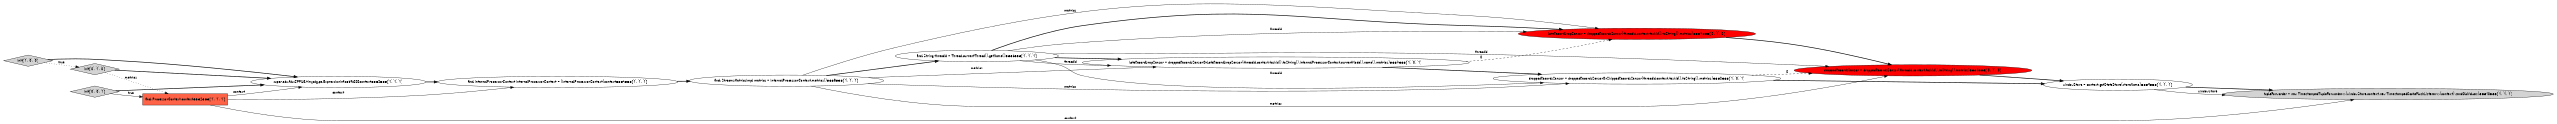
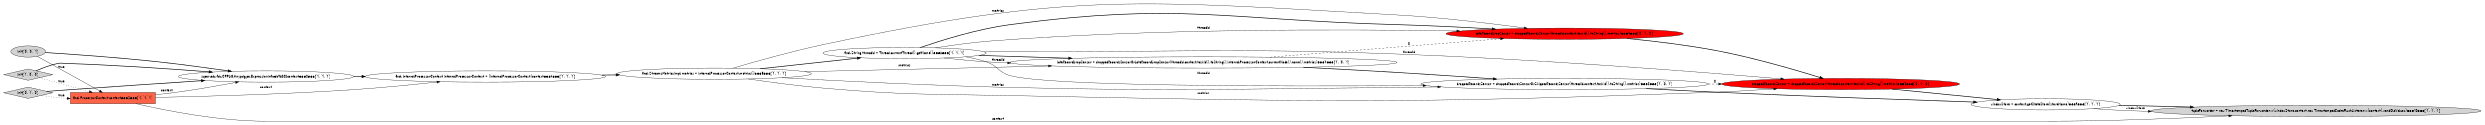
(60, 65) -> (64, 85)
(131, 78) -> (61, 95)
(95, 92) -> (28, 52)
